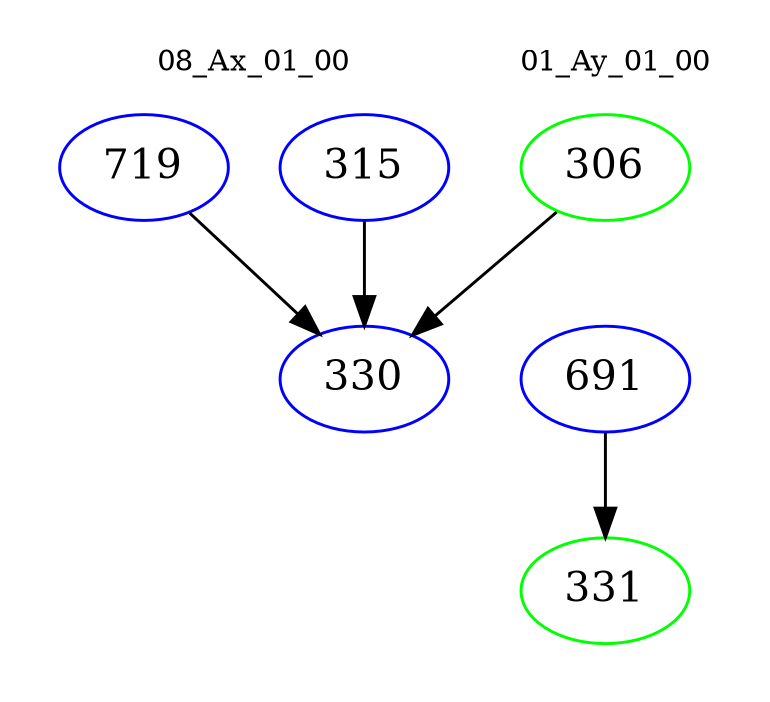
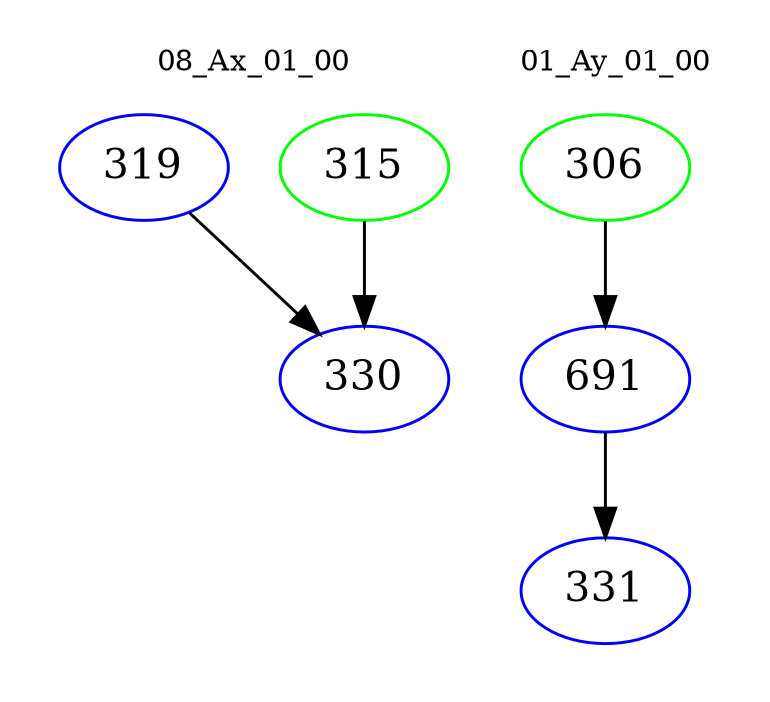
(144, 168) -> (144, 168)
(364, 168) -> (364, 168)
(517, 246) -> (605, 259)
(605, 591) -> (605, 591)
